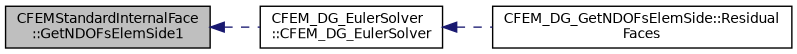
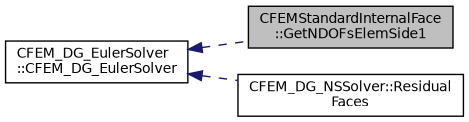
(242, 27) -> (225, 44)
(642, 27) -> (351, 95)
